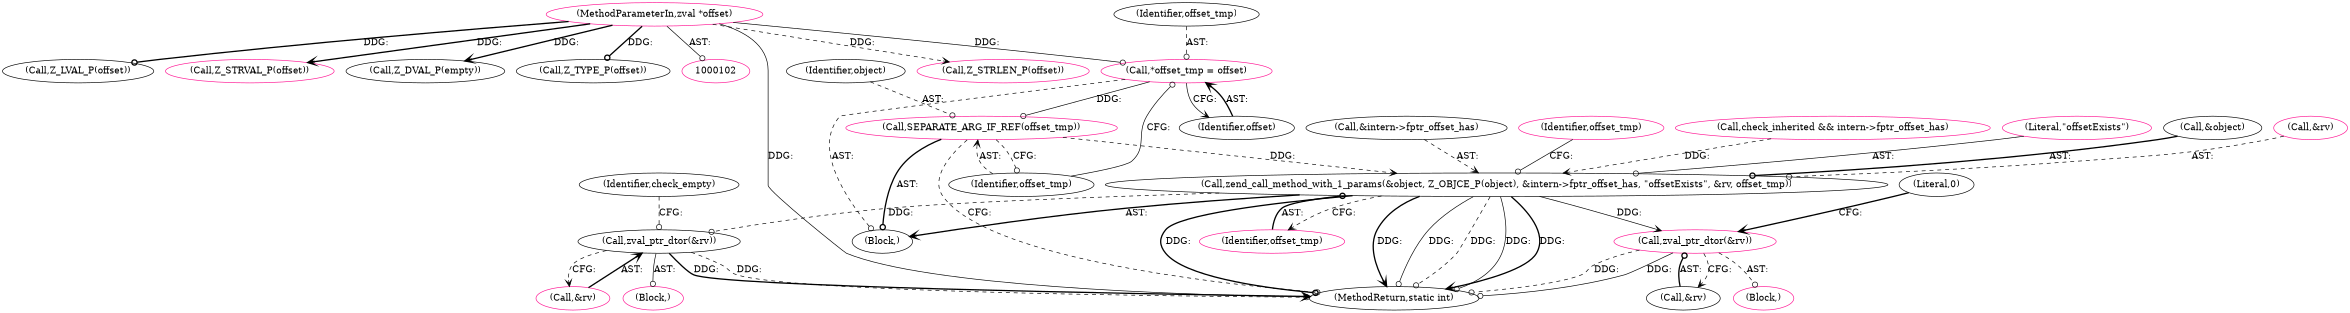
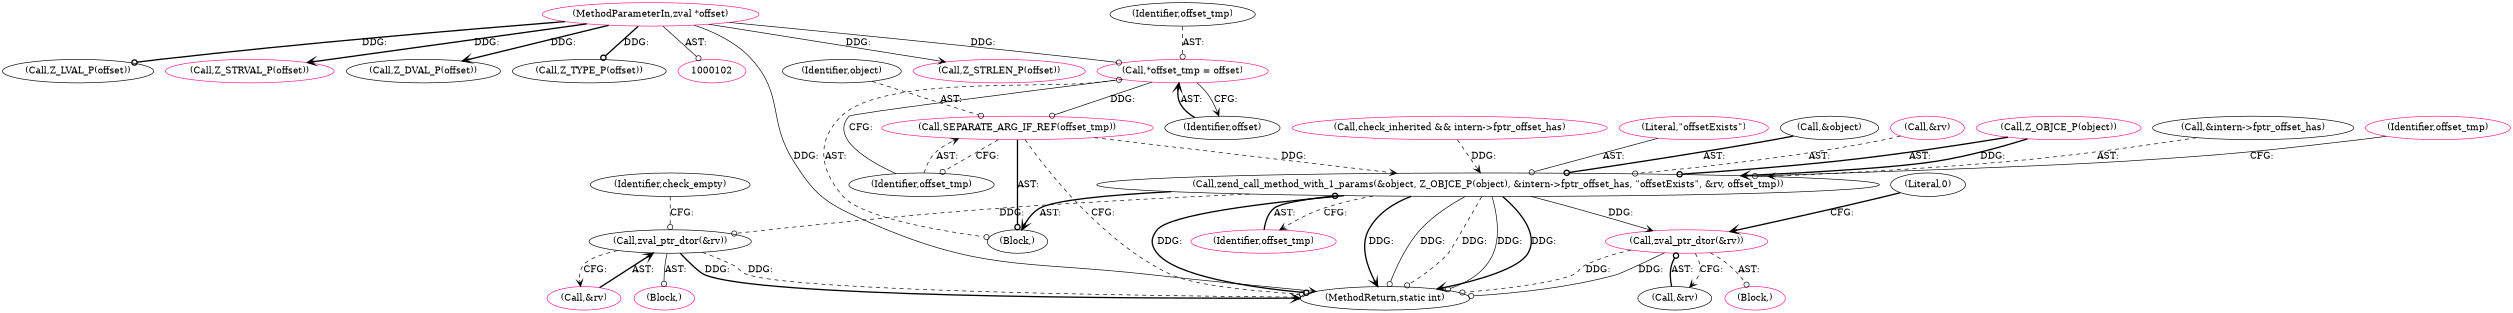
(828, 43) -> (824, 43)
(425, 71) -> (423, 71)
none -> (2059, 128)
